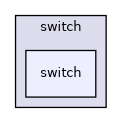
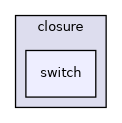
(61, 28) -> (61, 28)
